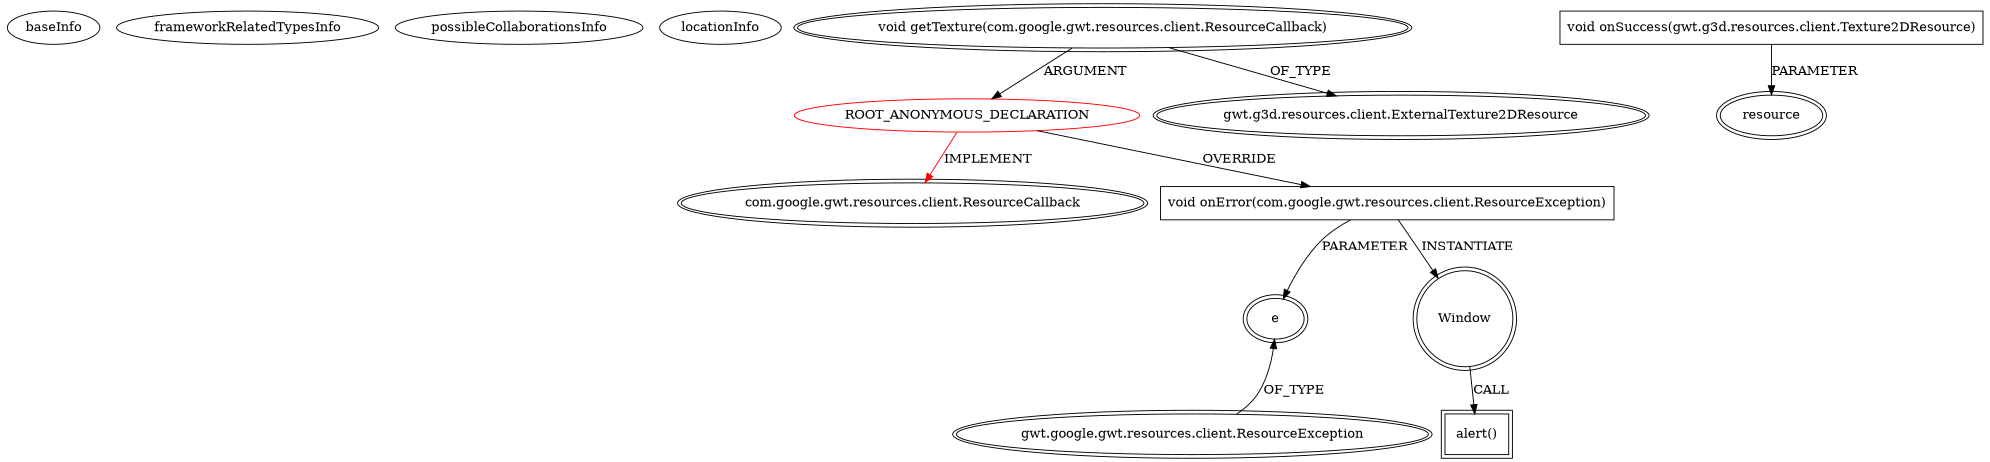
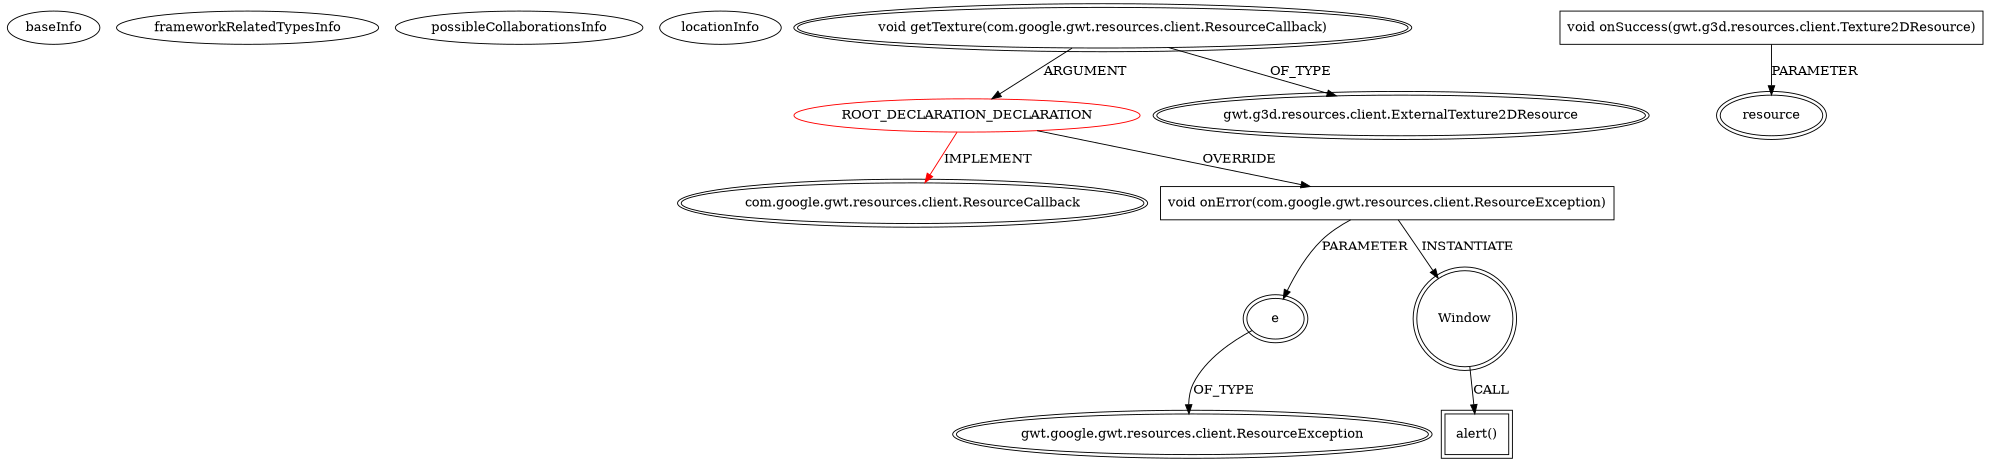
(967, 115) -> (967, 115)
(1262, 386) -> (1211, 360)
